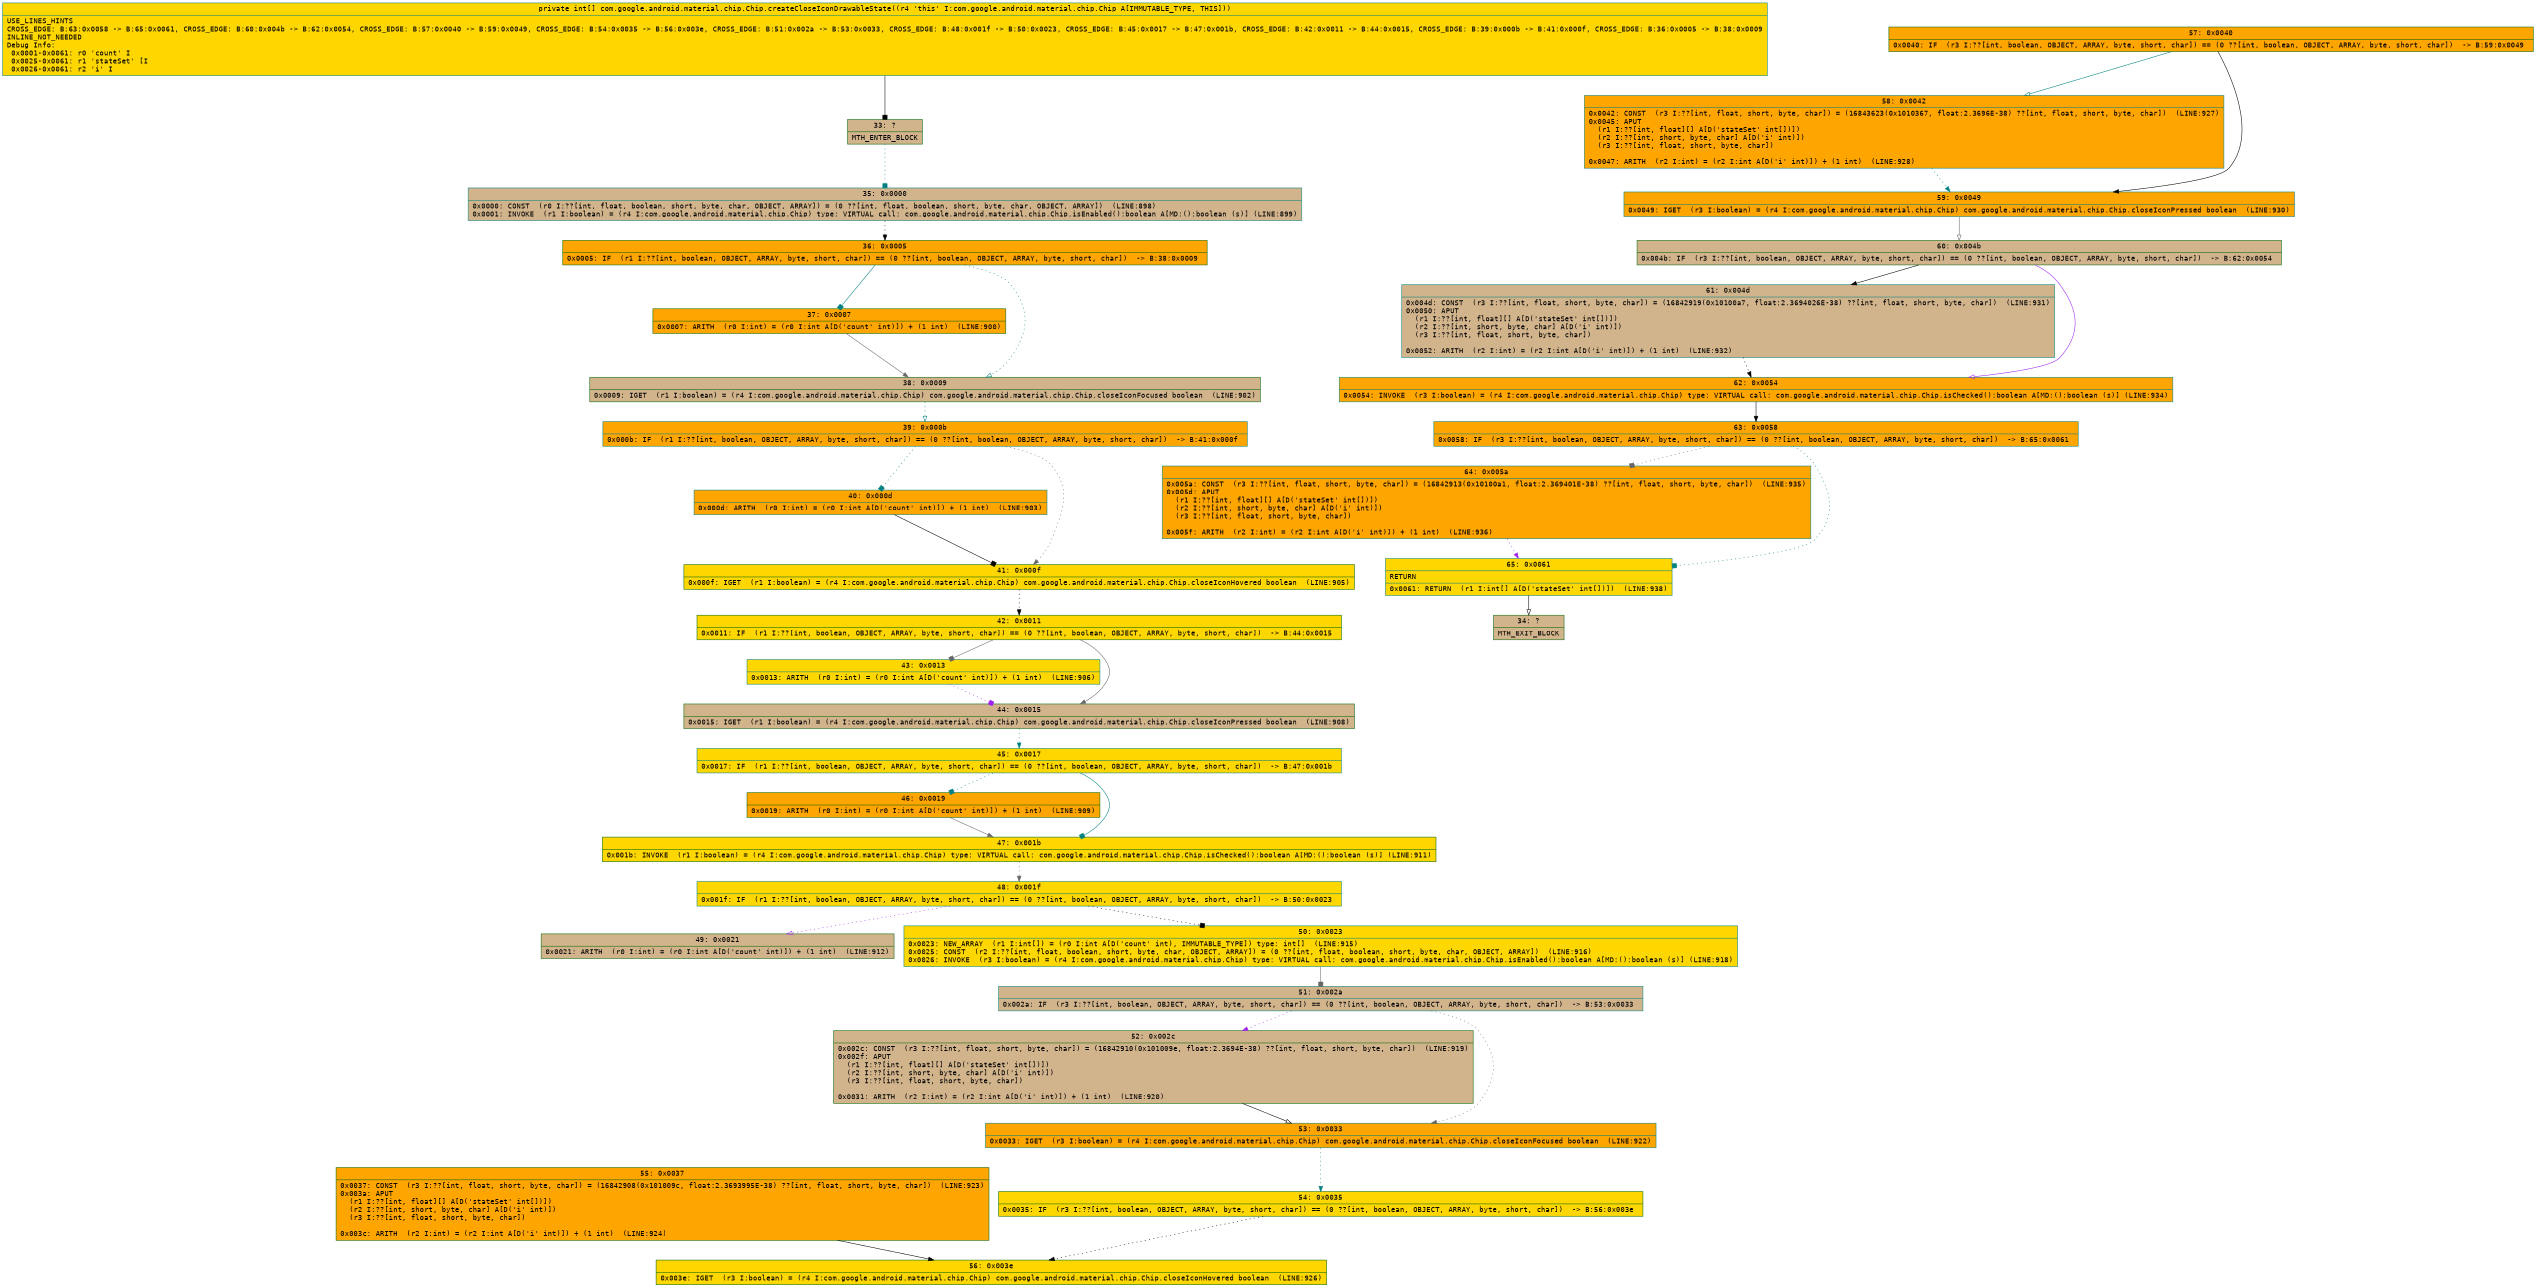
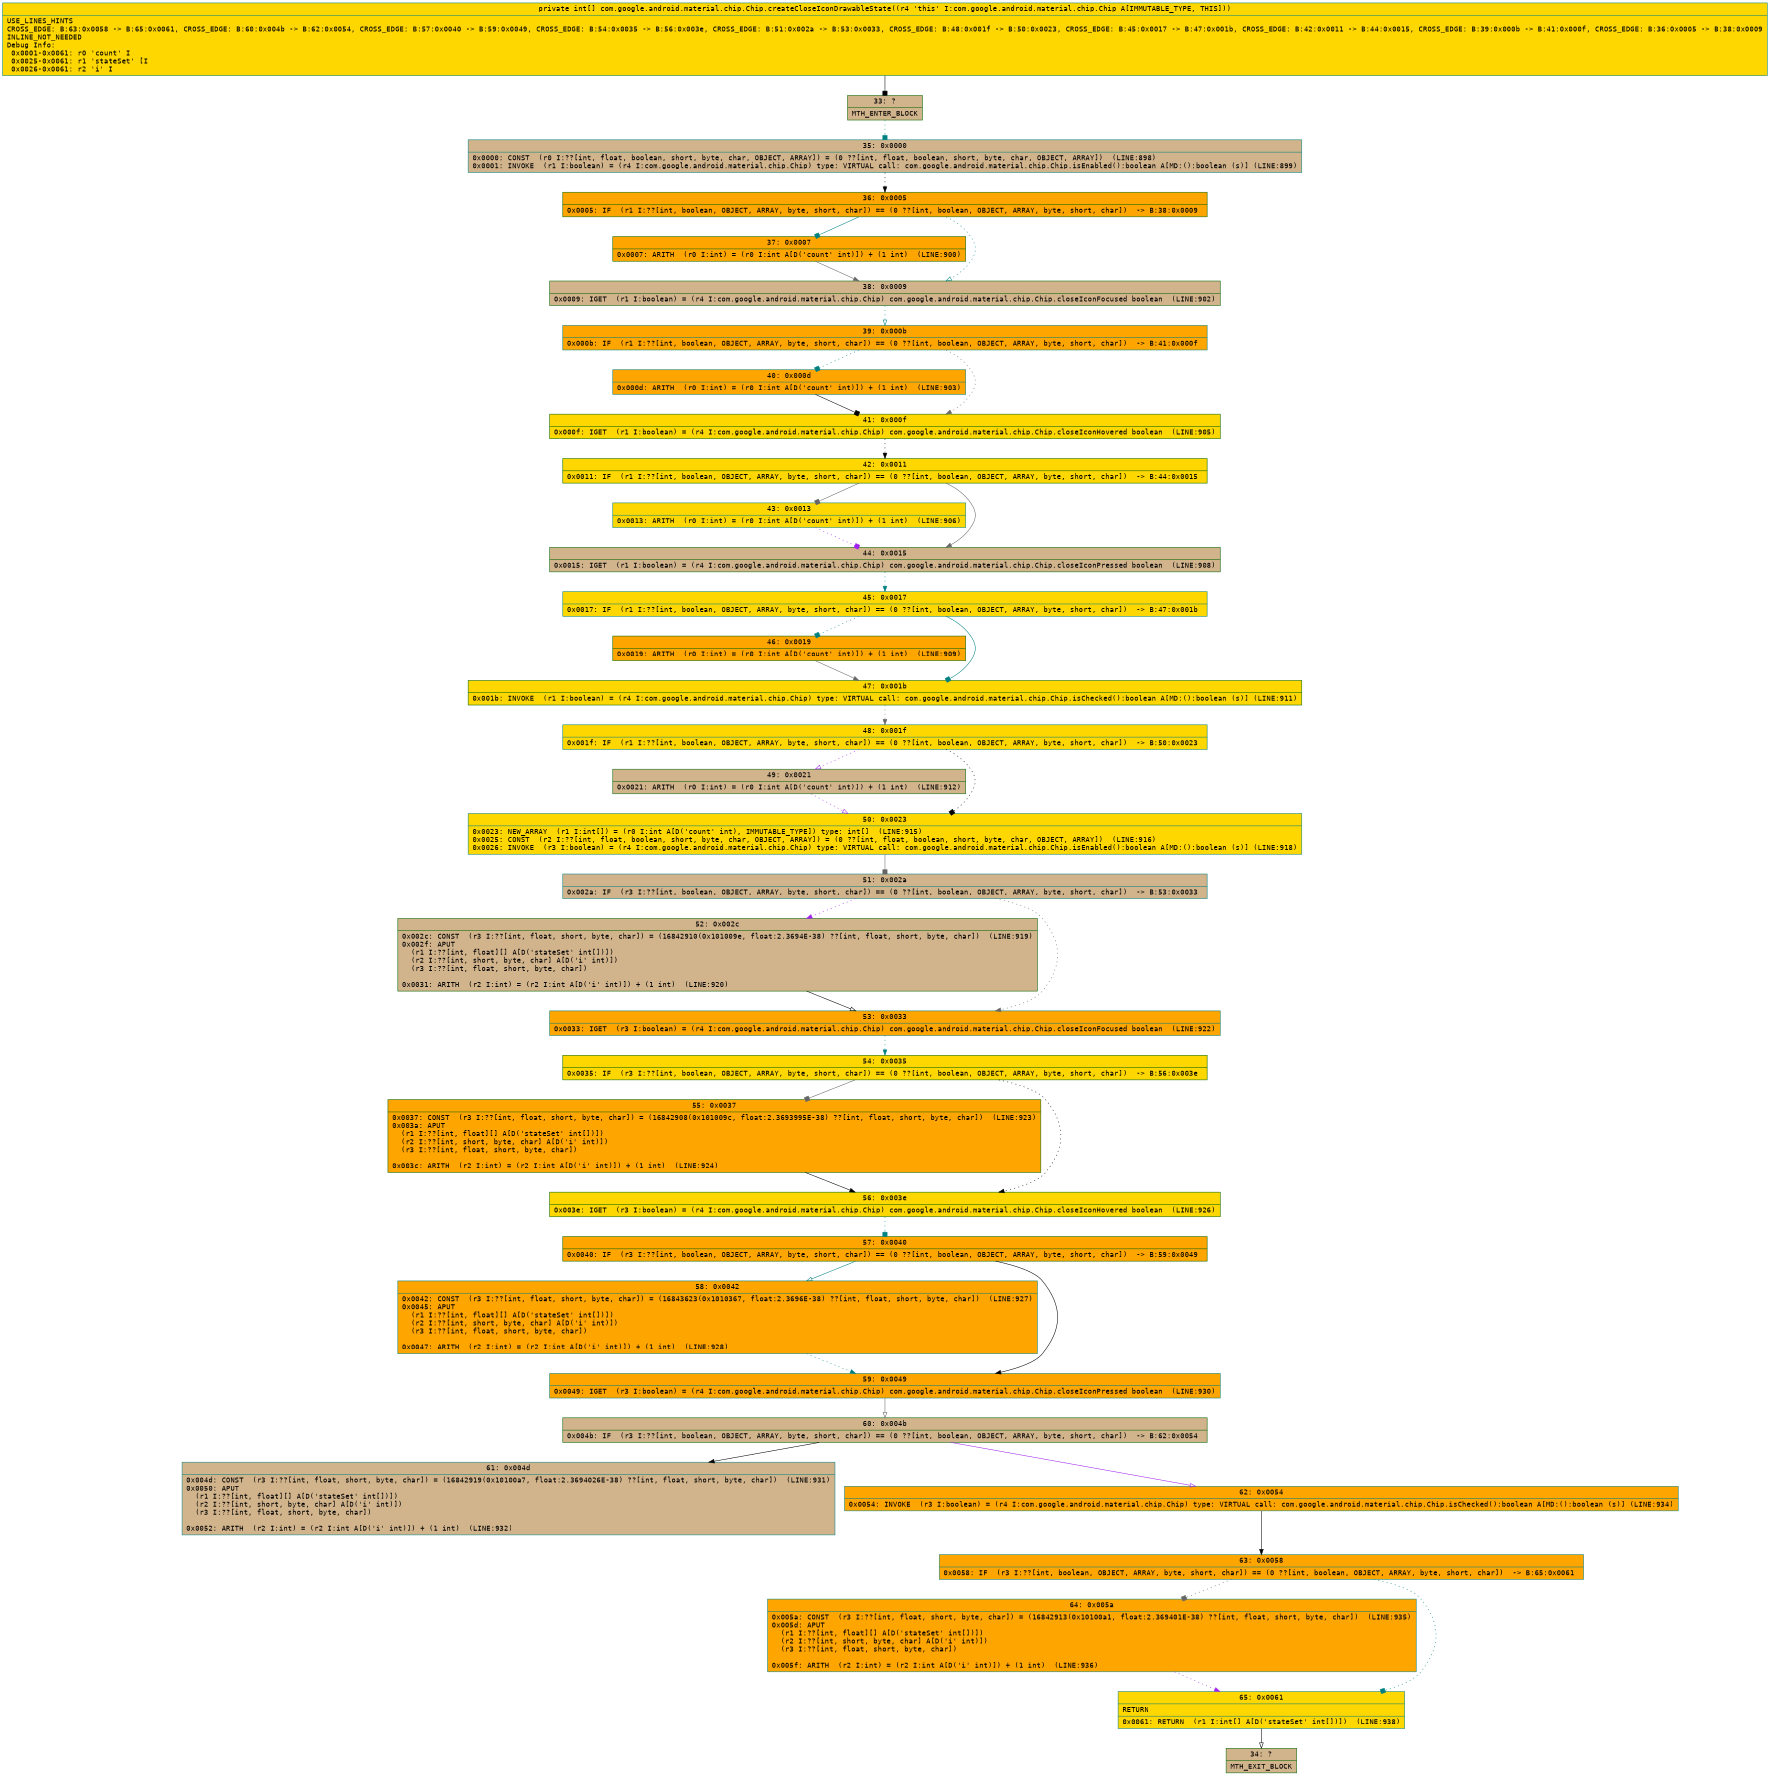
(1746, 365) -> none
none -> (827, 802)
none -> (833, 1089)
none -> (885, 1224)
